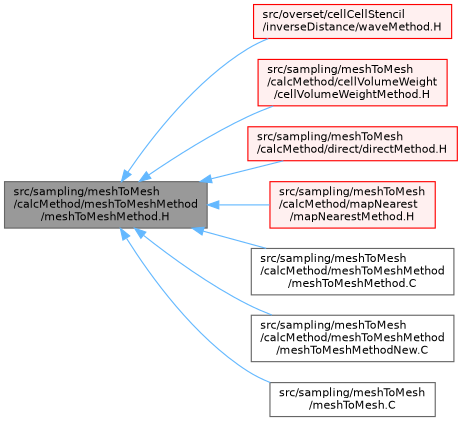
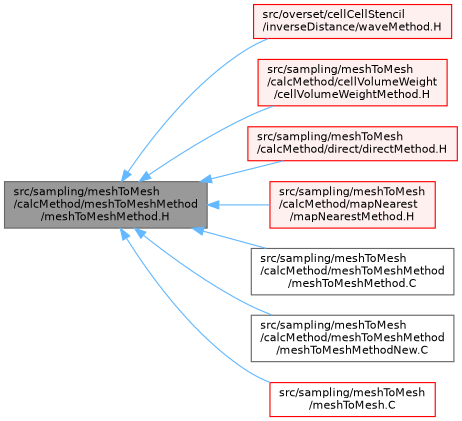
(353, 400) -> (353, 400)
